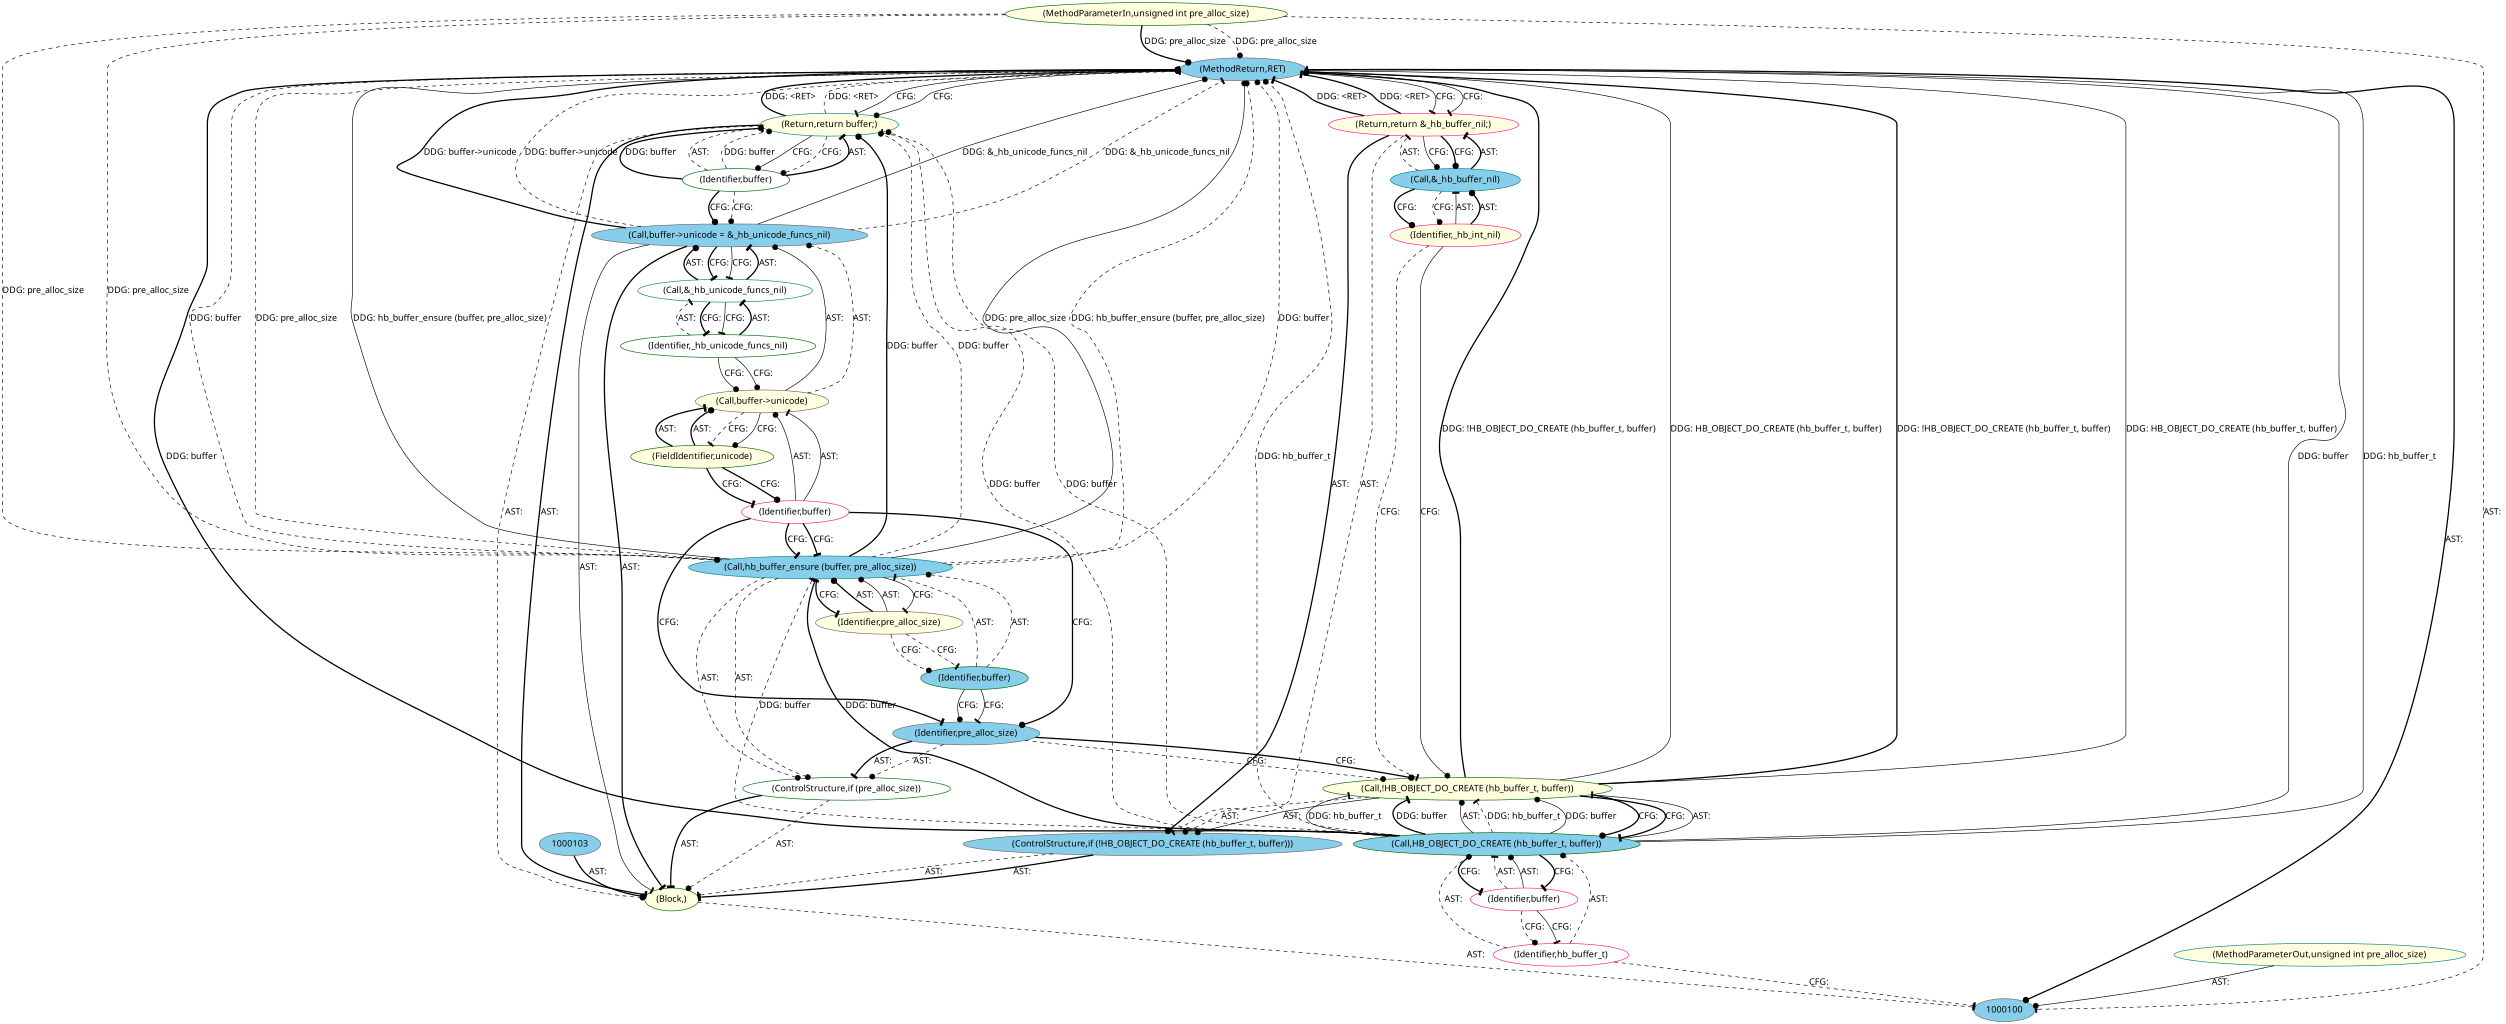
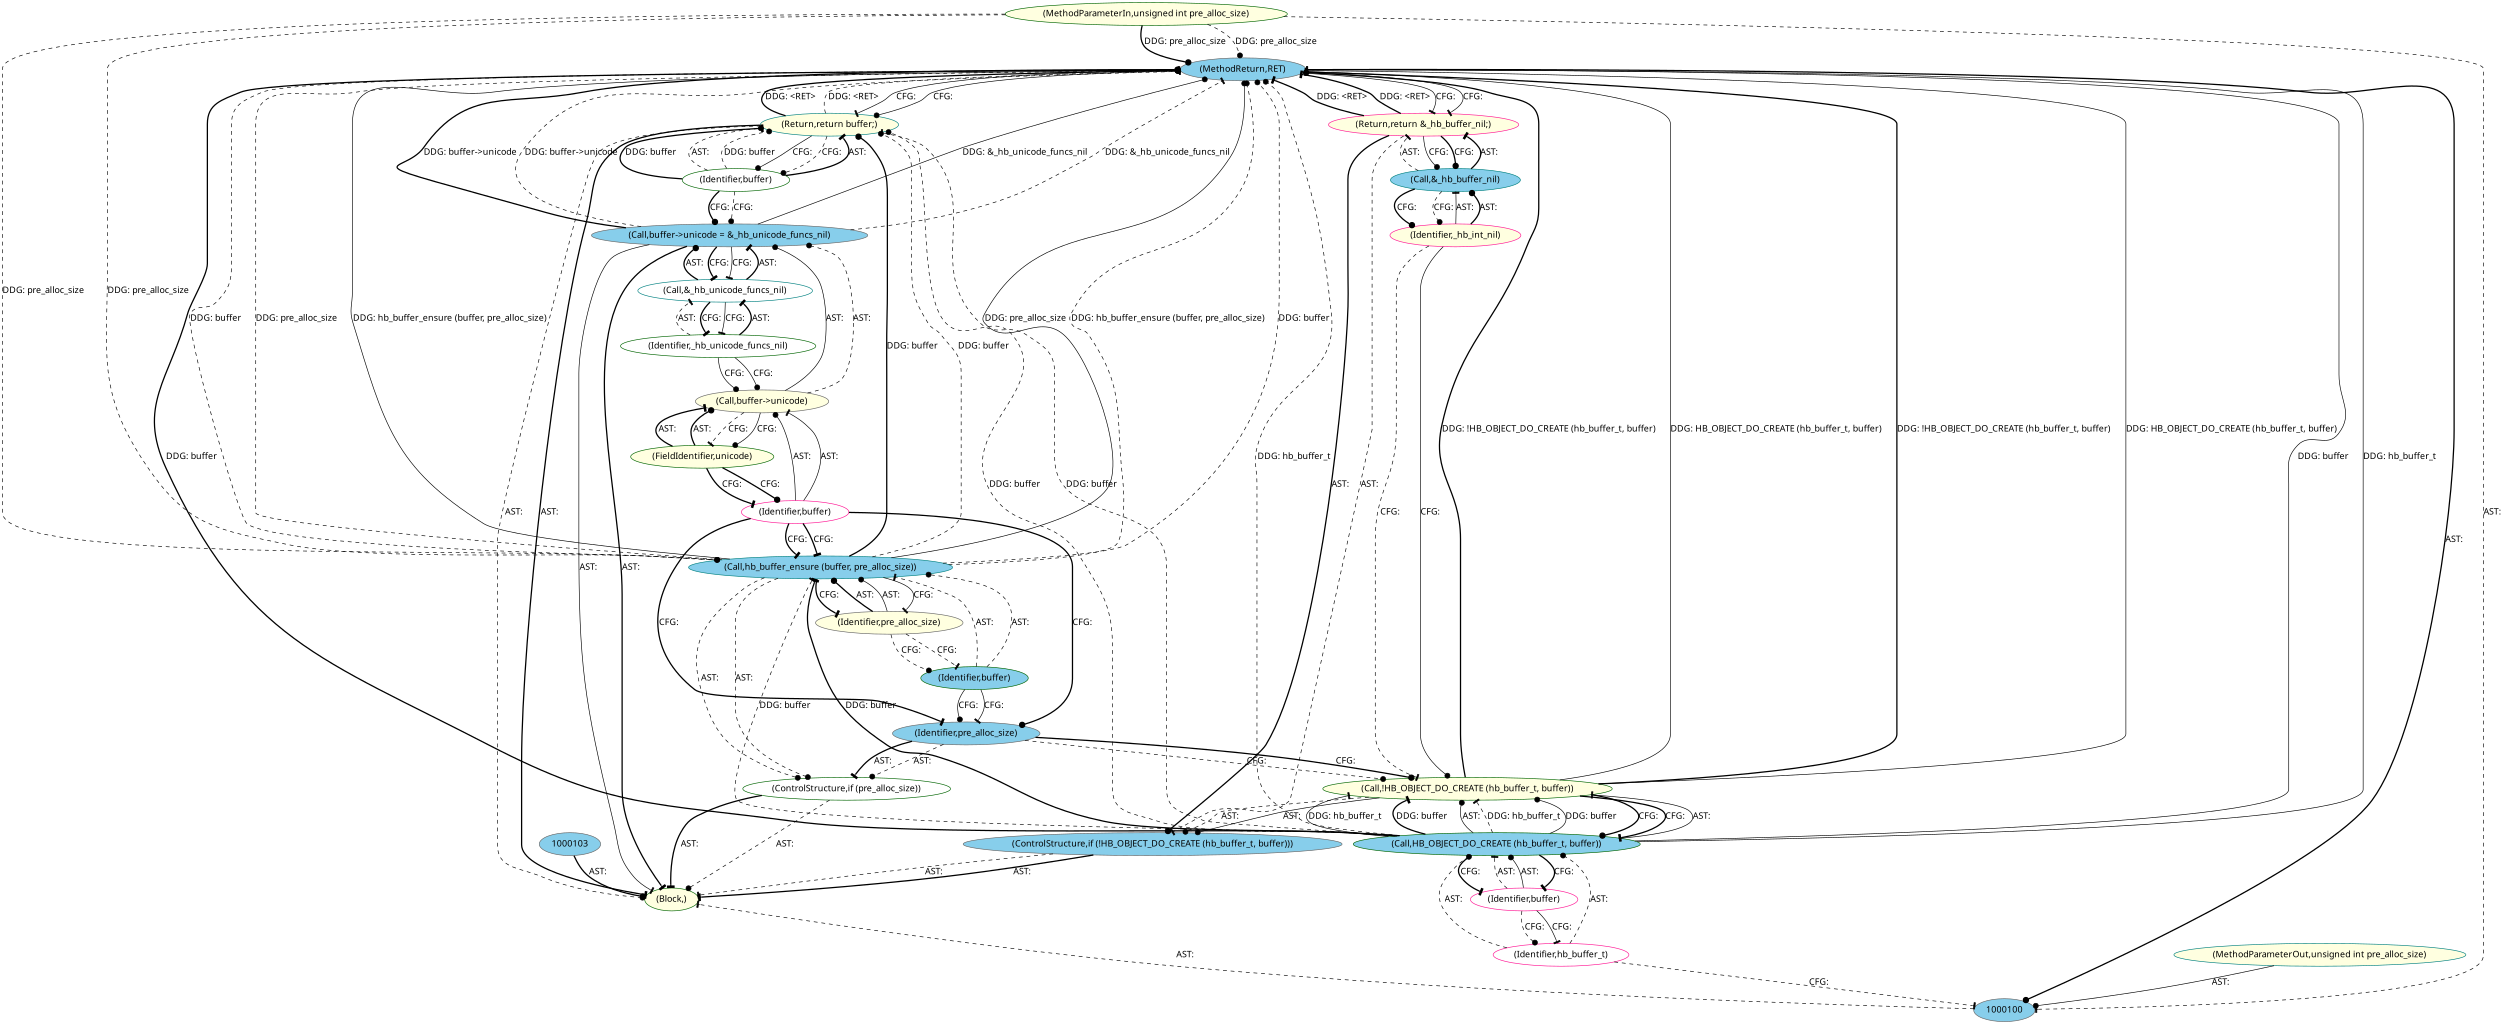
(1334, 955) -> (1335, 979)
